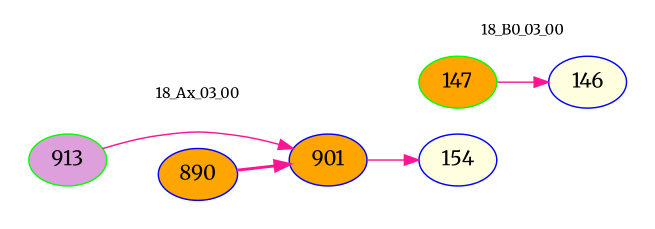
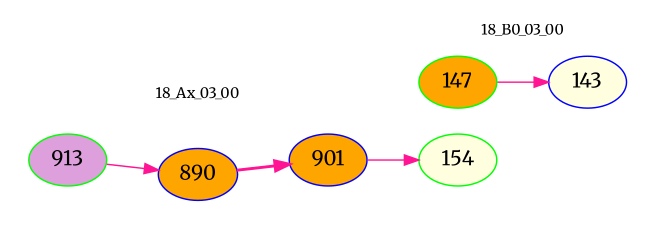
(588, 82) -> (588, 82)
(191, 132) -> (126, 166)
(458, 160) -> (458, 160)
